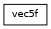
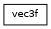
(25, 15) -> (25, 15)
